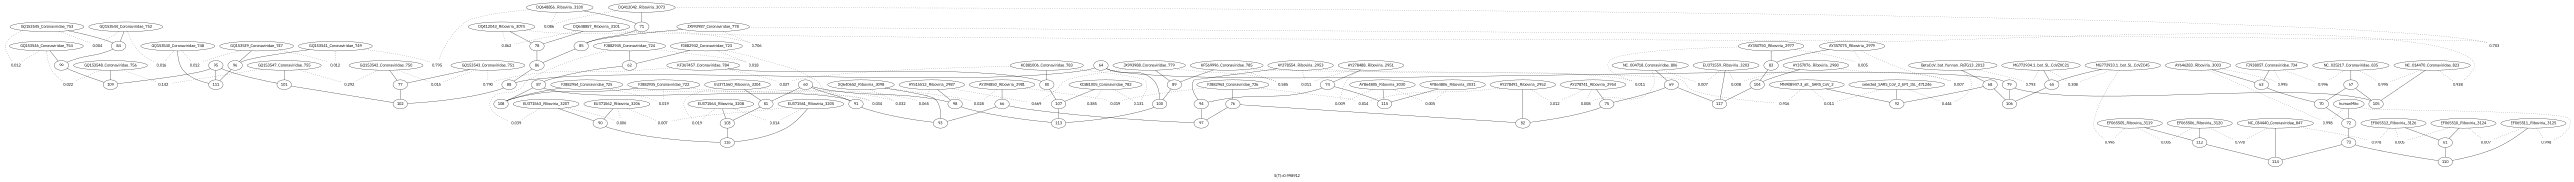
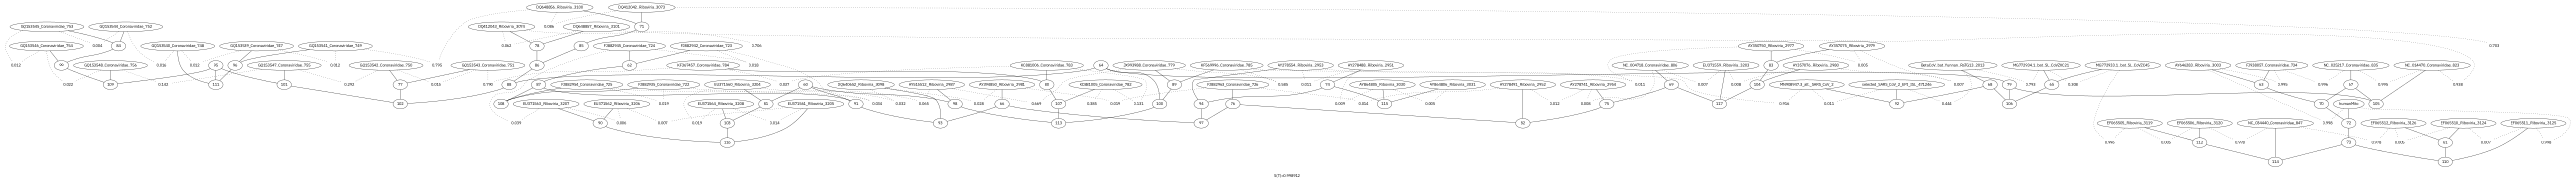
(713, 27) -> none
